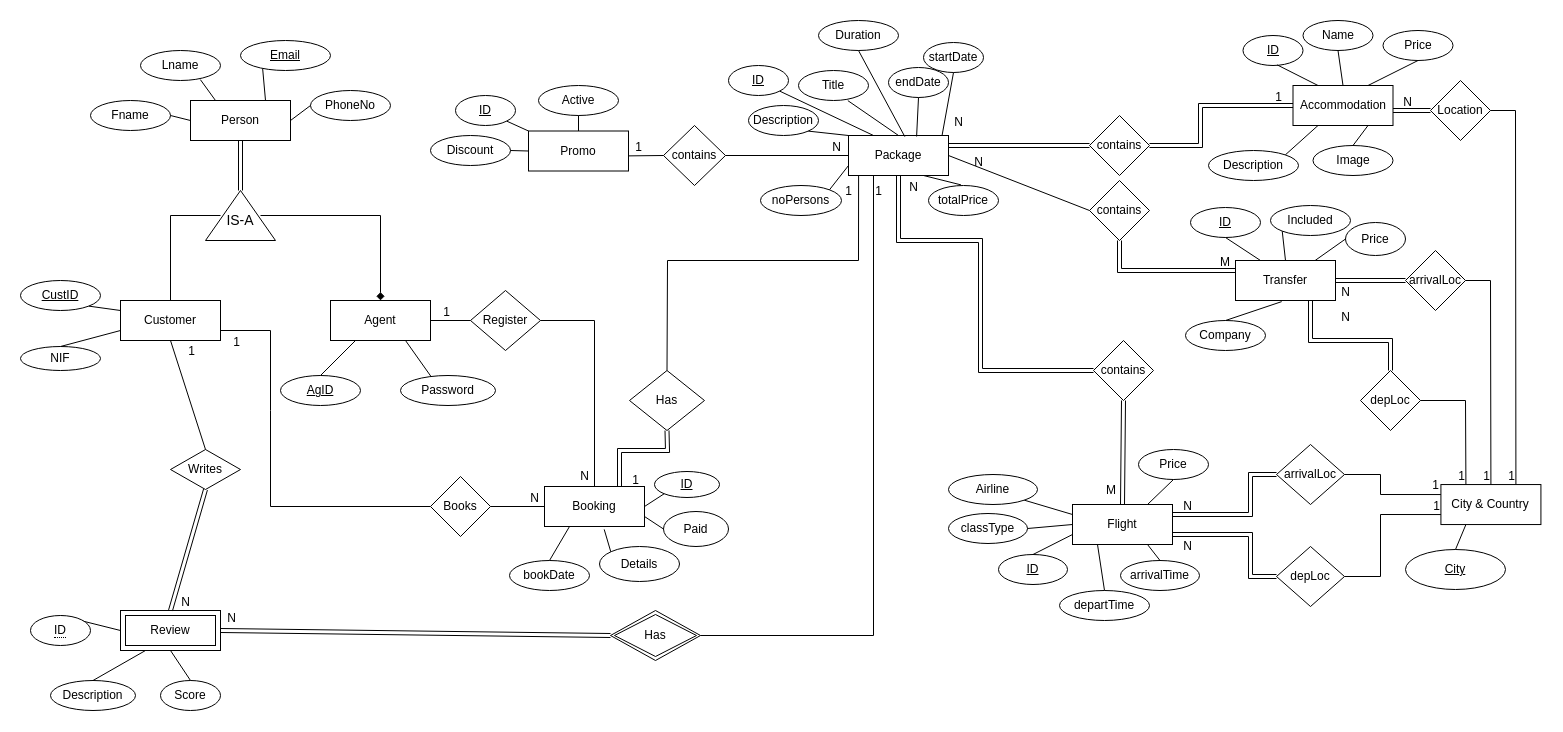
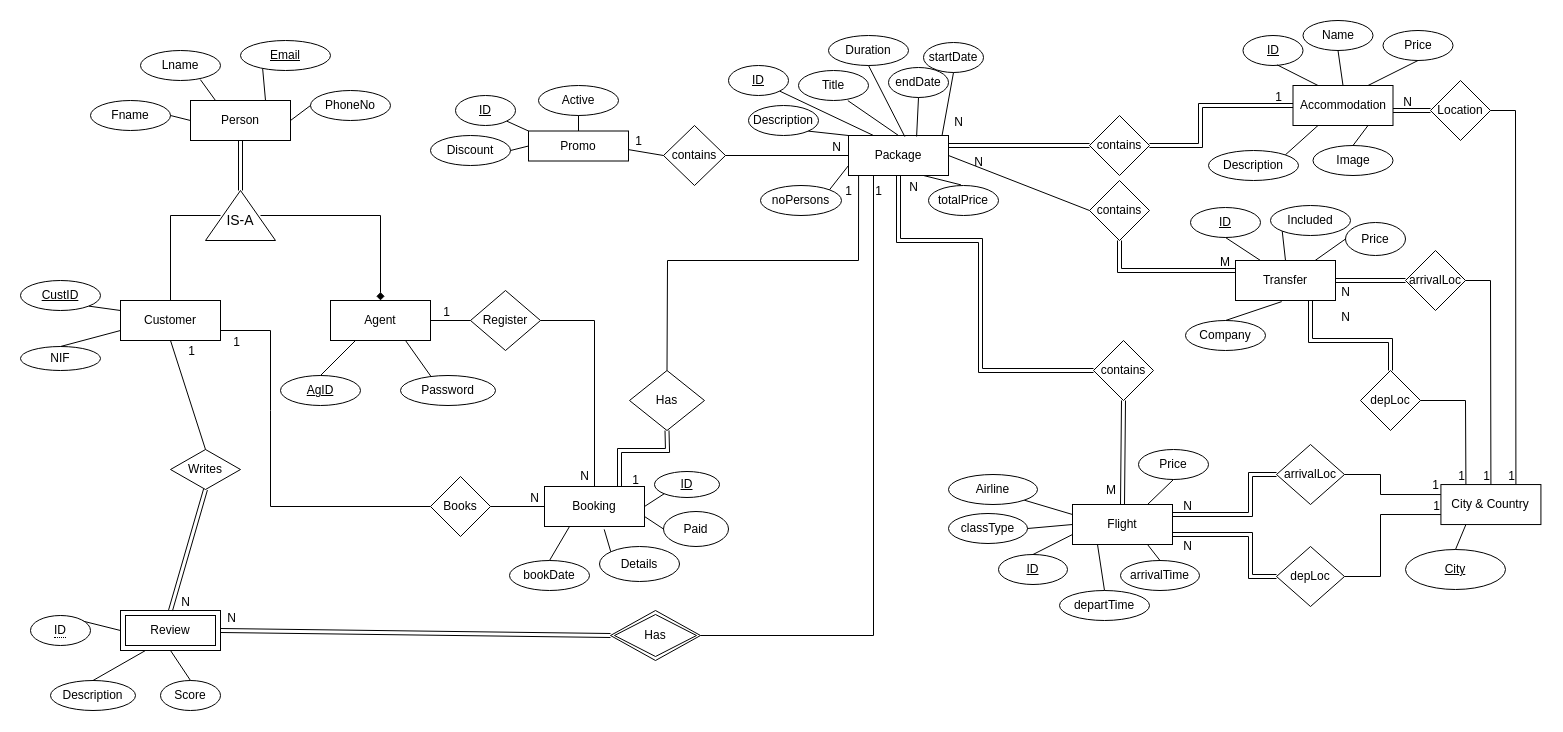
(859, 36) -> (869, 51)
(579, 151) -> (579, 146)
